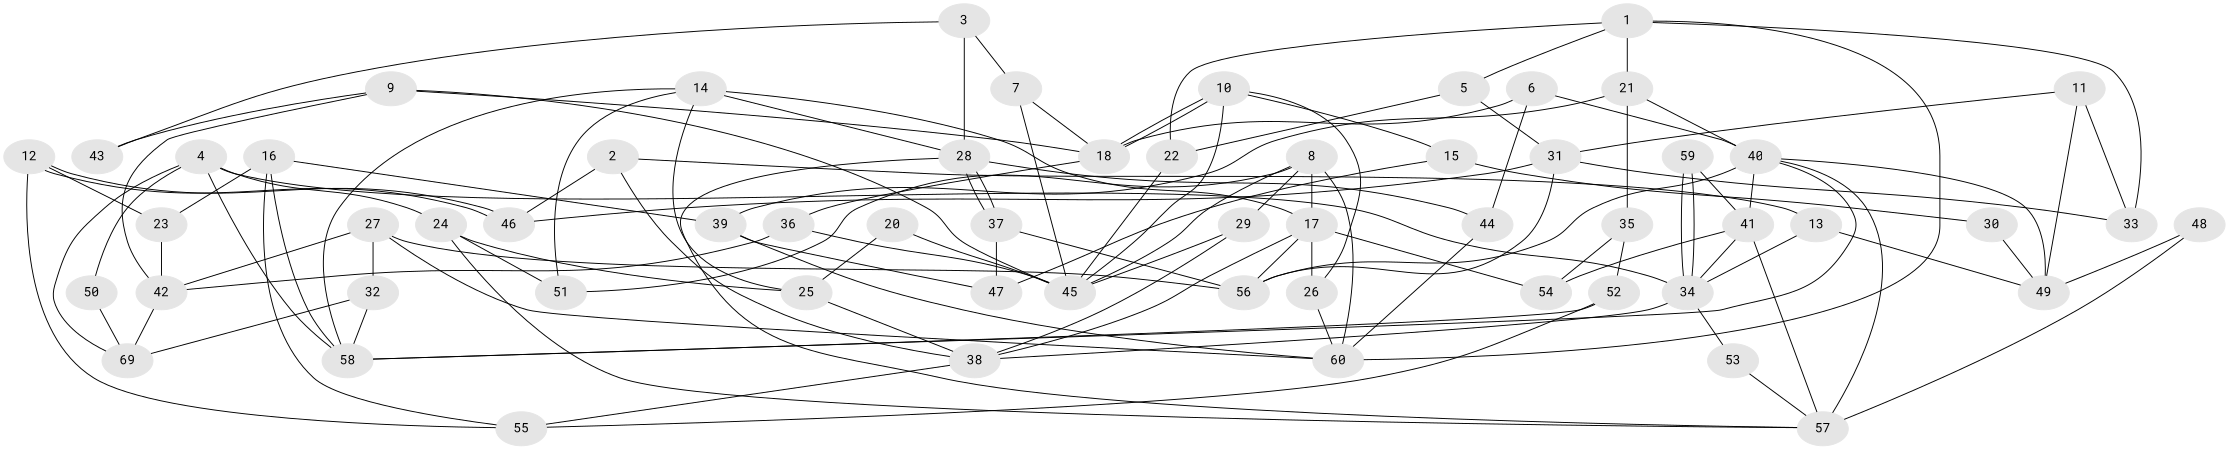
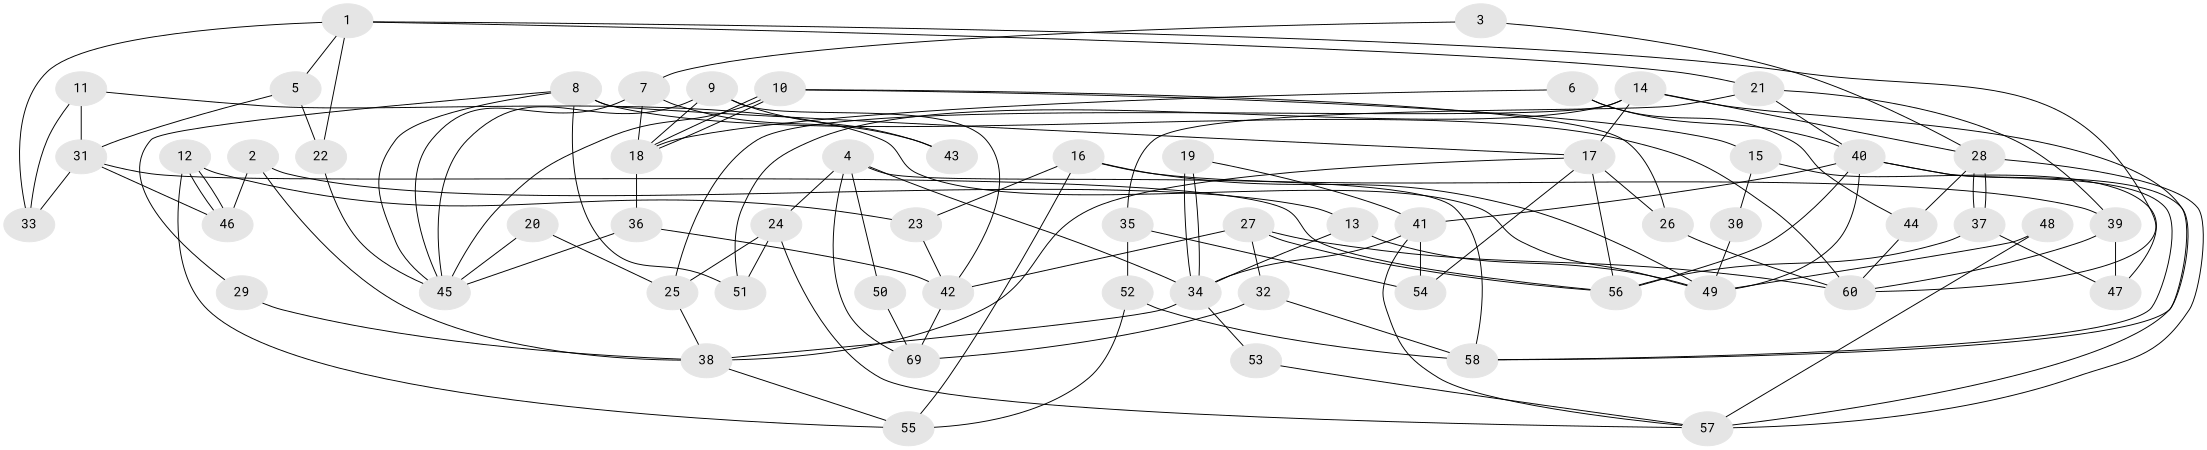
(522, 47) -> (798, 124)
(1688, 157) -> (1188, 157)
(1158, 260) -> none
(290, 265) -> (1435, 191)
